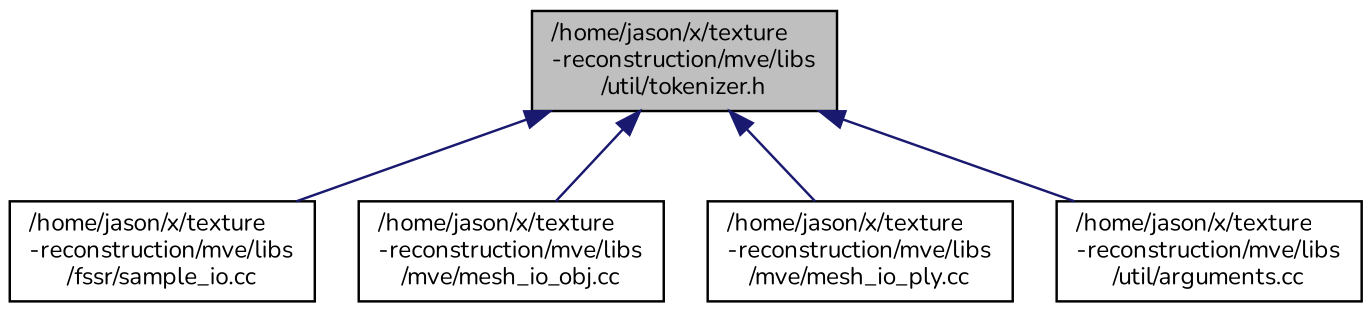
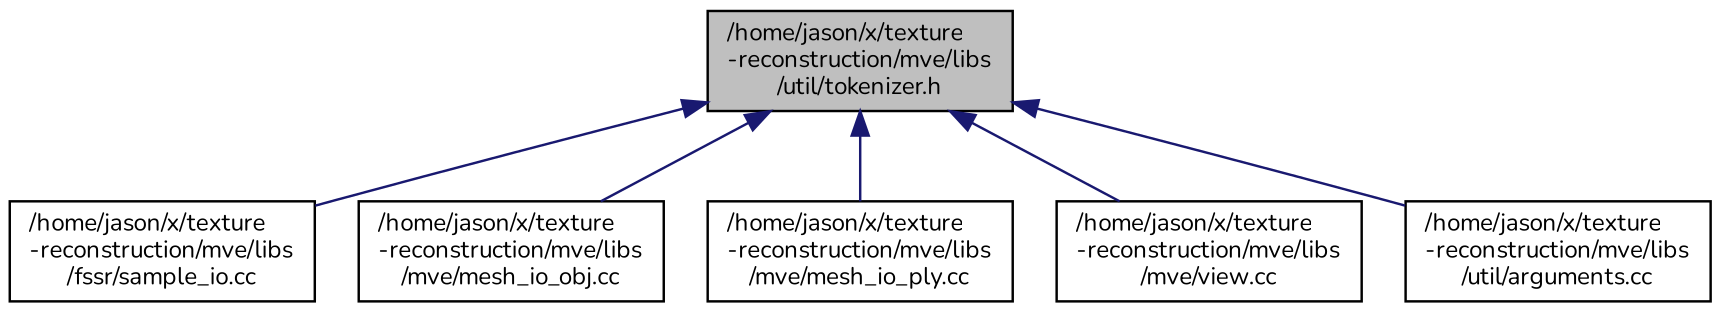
none -> (1209, 251)
